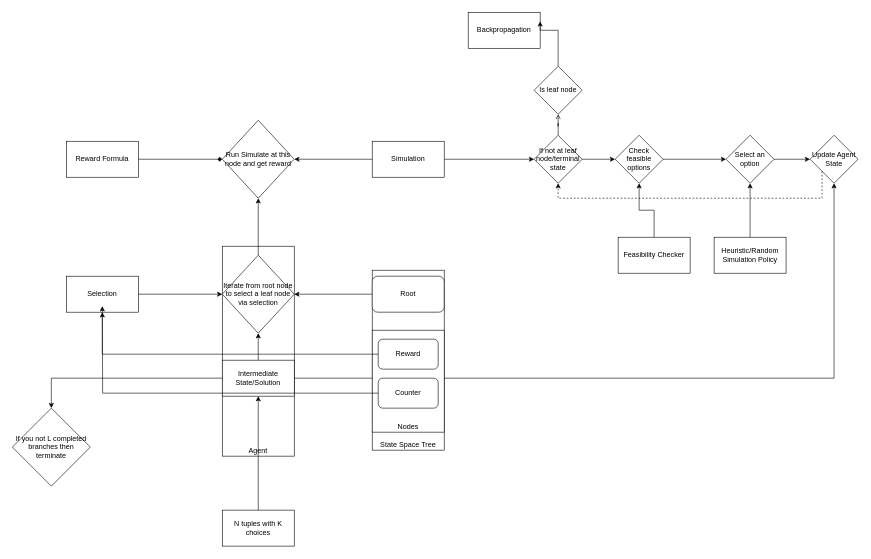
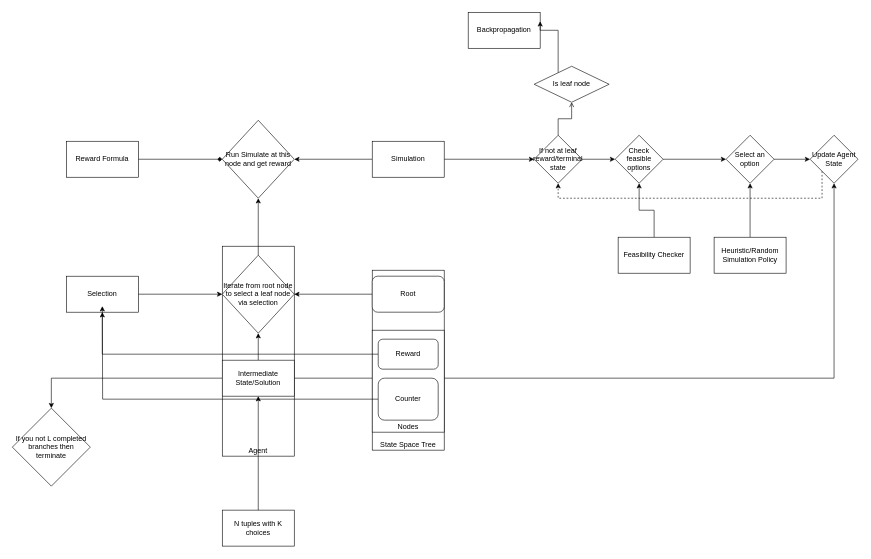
(558, 90) -> (572, 84)
(558, 159) -> (558, 159)
(408, 393) -> (408, 399)
